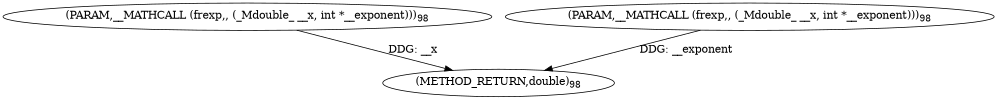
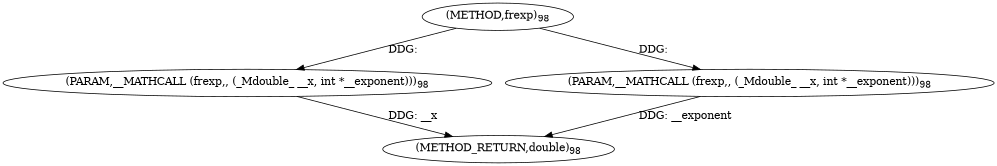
none -> (498, 17)
